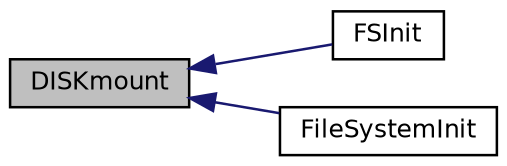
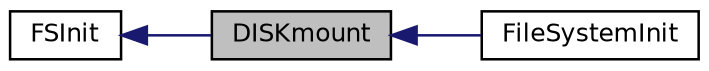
(274, 54) -> (179, 35)
